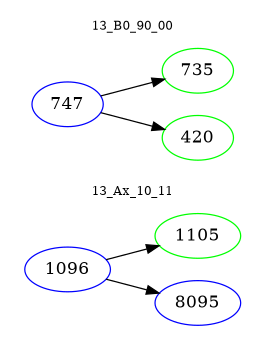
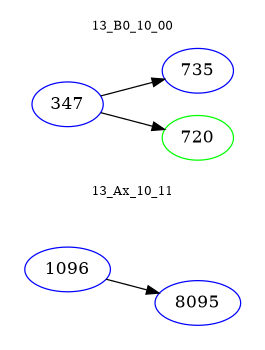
(133, 27) -> (133, 27)
(198, 71) -> (198, 71)
(68, 104) -> (68, 104)
(198, 138) -> (198, 138)
(198, 236) -> none
